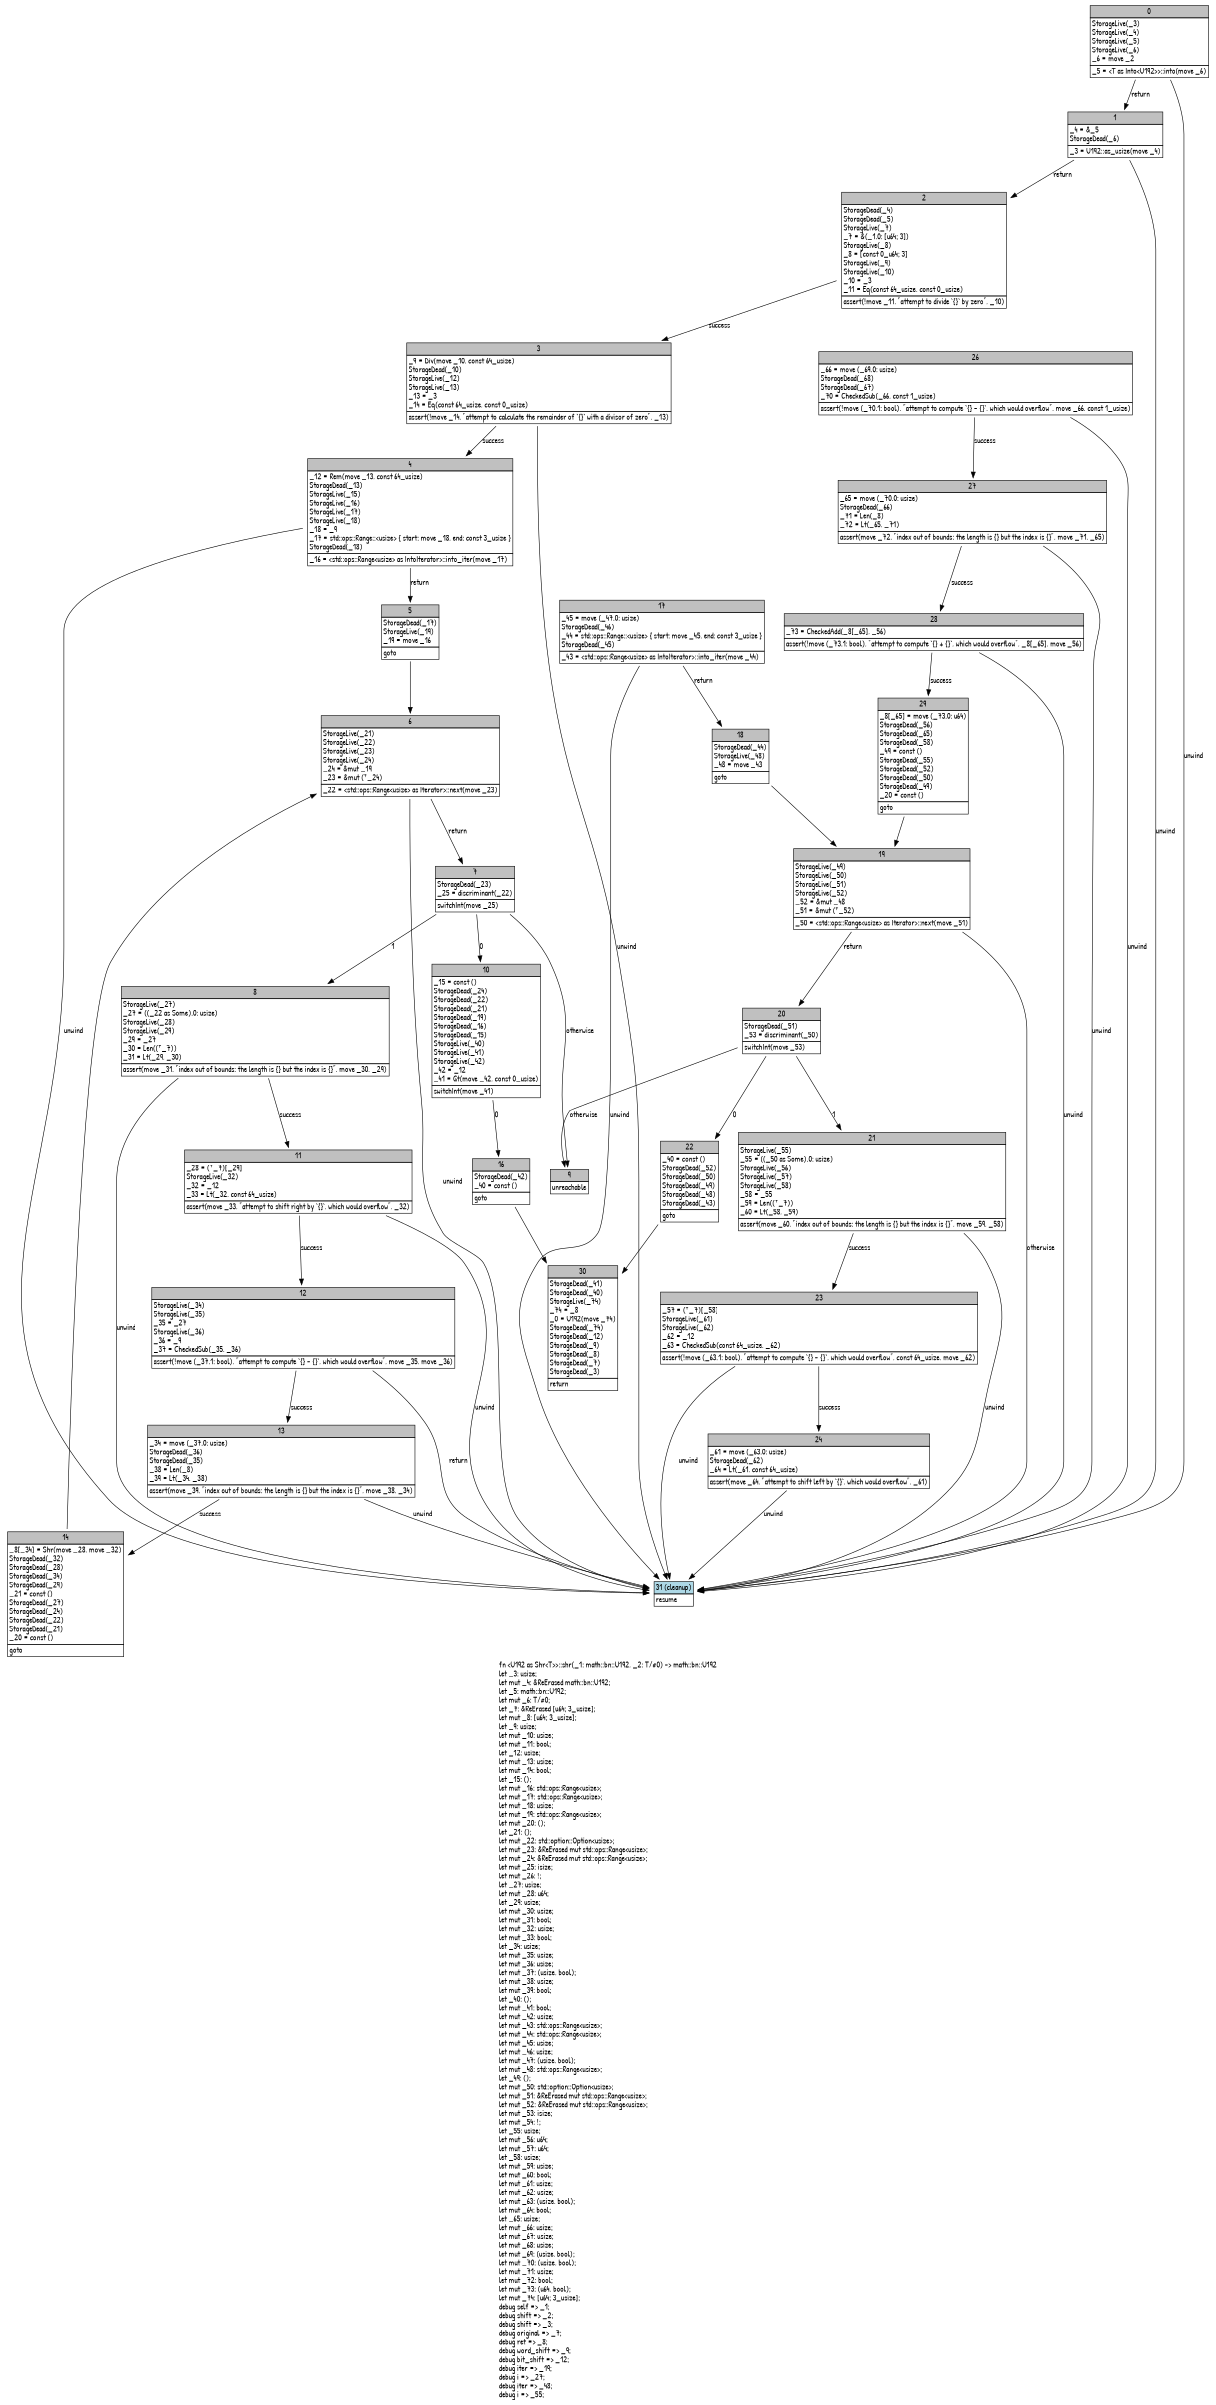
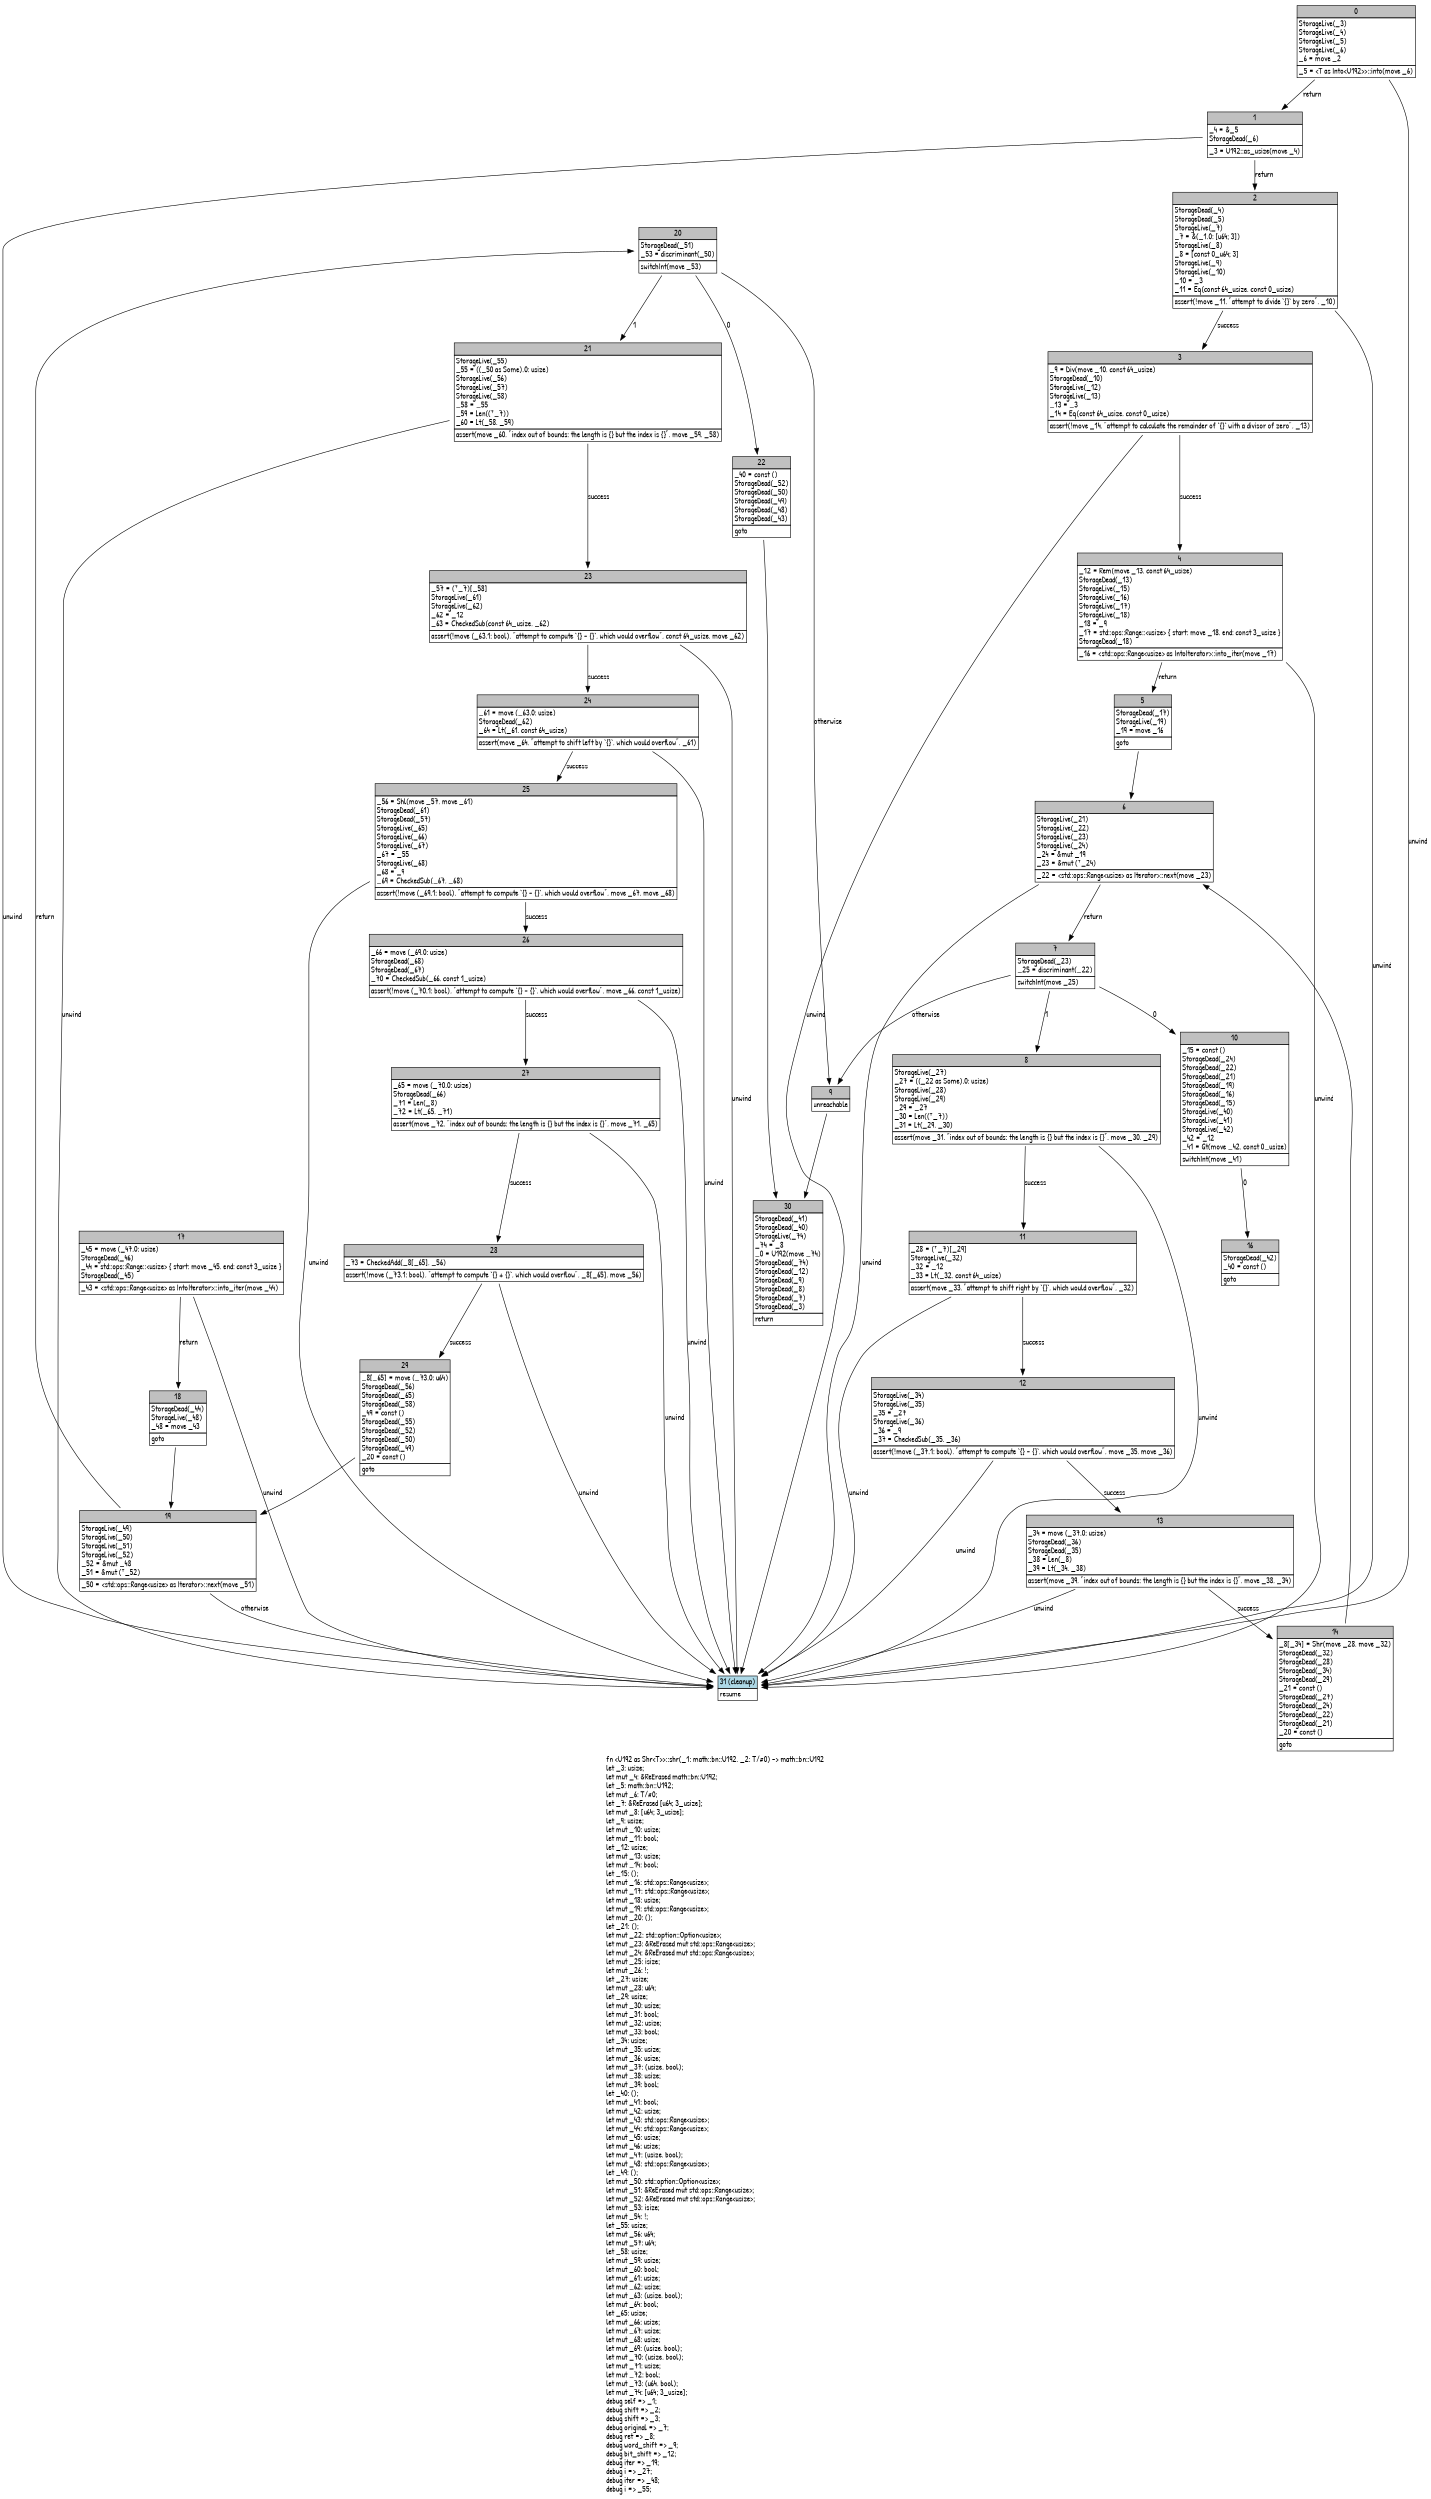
none -> (526, 842)
(529, 1232) -> (816, 1153)
none -> (1373, 1246)
(458, 1461) -> (966, 1551)
